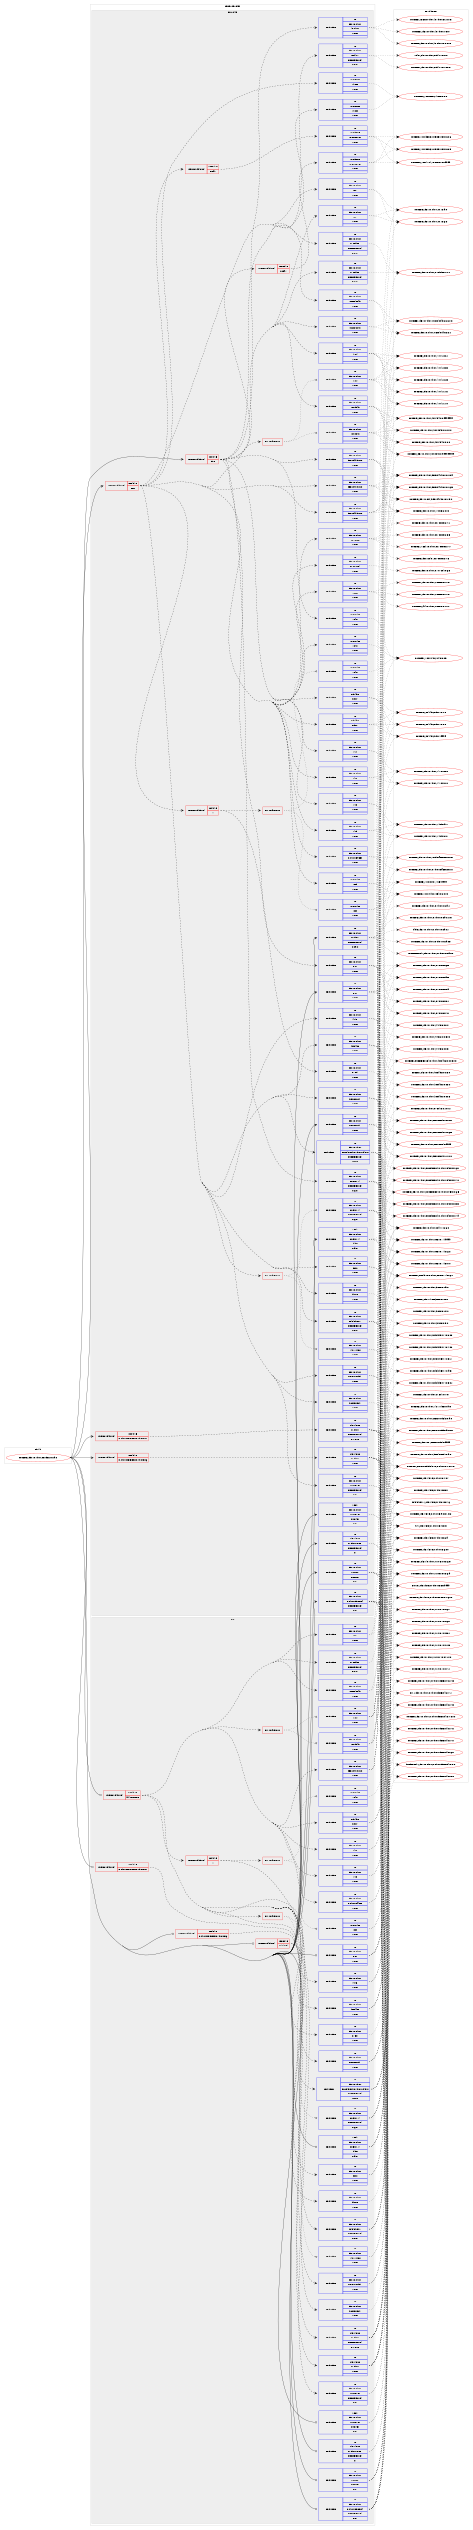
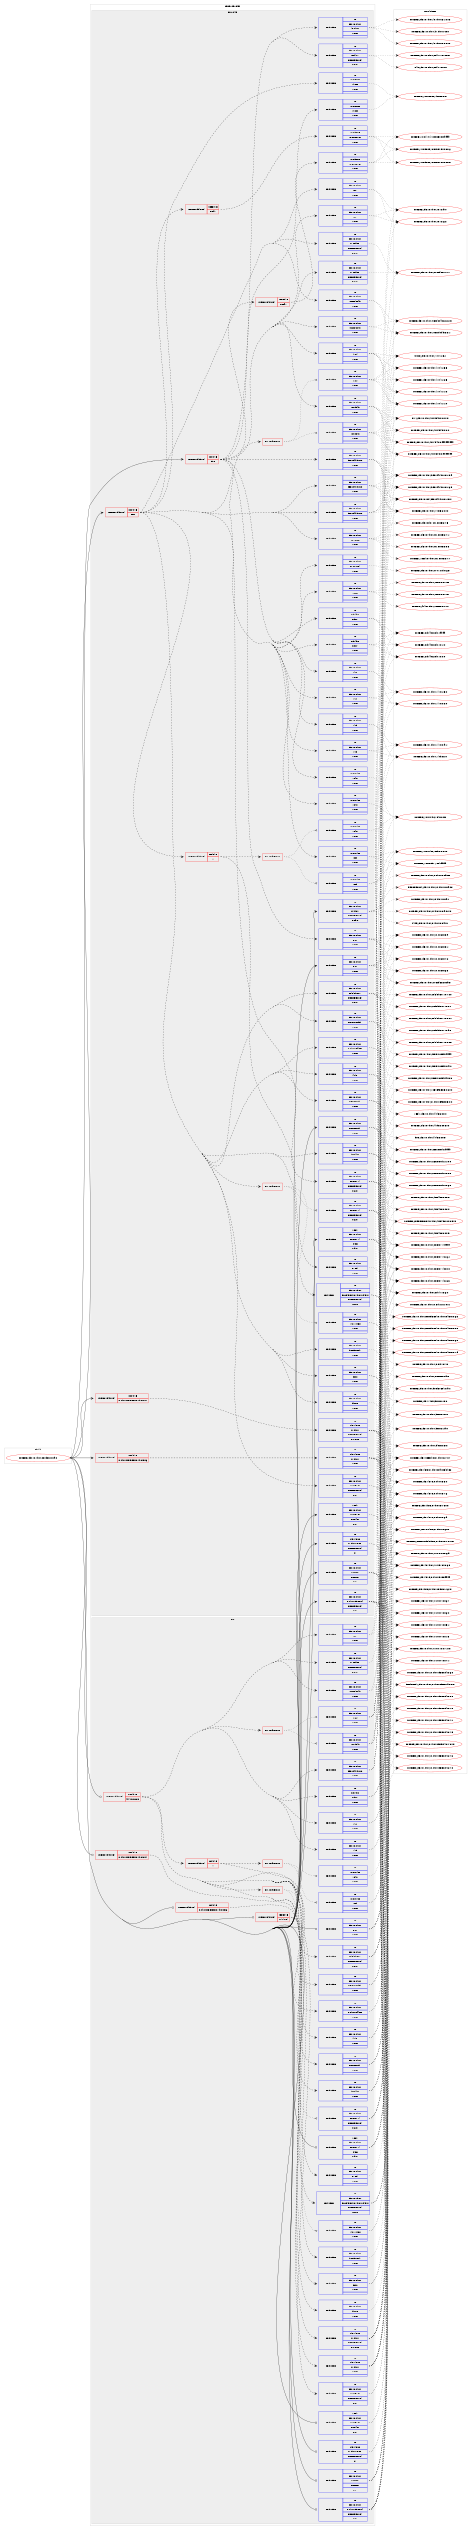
(431, 20) -> (430, 20)
(431, 356) -> (430, 356)
(431, 430) -> (430, 418)
(431, 824) -> (430, 745)
(431, 977) -> (430, 983)
(431, 1025) -> (430, 1114)
(431, 1049) -> (430, 1138)
(431, 1073) -> (430, 1197)
(431, 1180) -> none
(431, 1192) -> (430, 1340)
(431, 1276) -> (430, 1257)
(431, 1407) -> (430, 1376)
(431, 1442) -> (430, 1054)
(431, 1478) -> (430, 1458)
(431, 1502) -> (430, 1494)
(431, 1514) -> (430, 1470)
(431, 1526) -> (430, 1506)
(431, 1550) -> (430, 1529)
(431, 1586) -> (430, 1577)
(431, 1693) -> (430, 1720)
